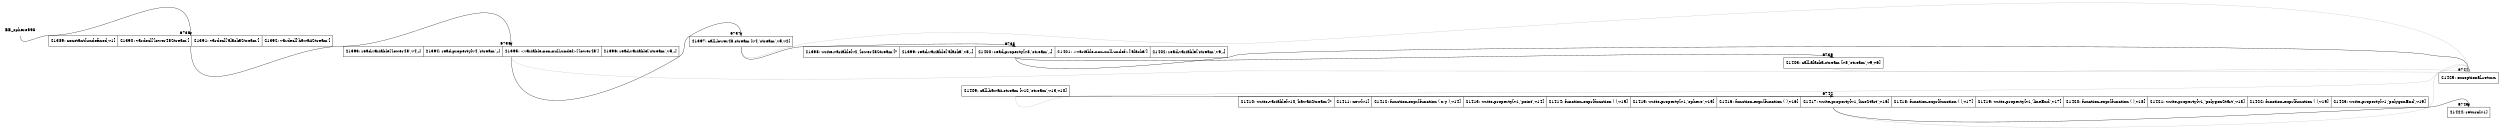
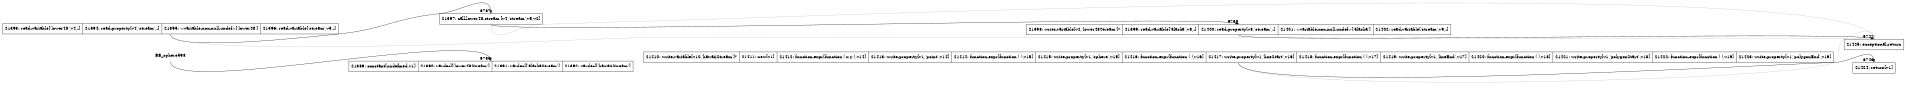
(351, 45) -> none
(1833, 63) -> none
(1016, 91) -> none
